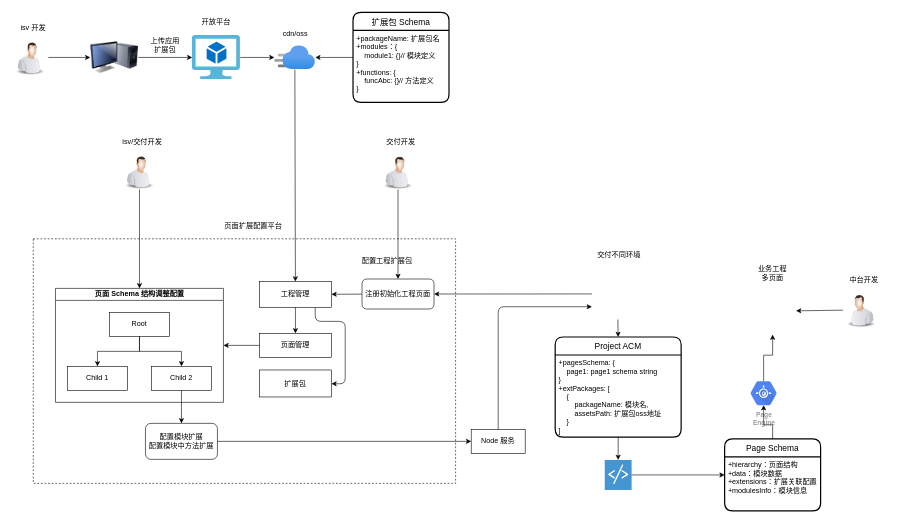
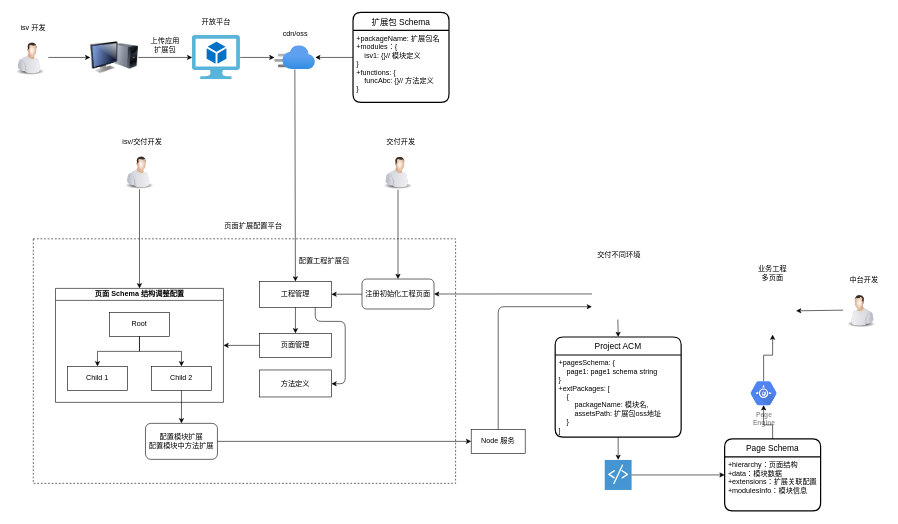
(397, 38) -> (397, 38)
(387, 261) -> (324, 261)
(296, 384) -> (296, 384)
